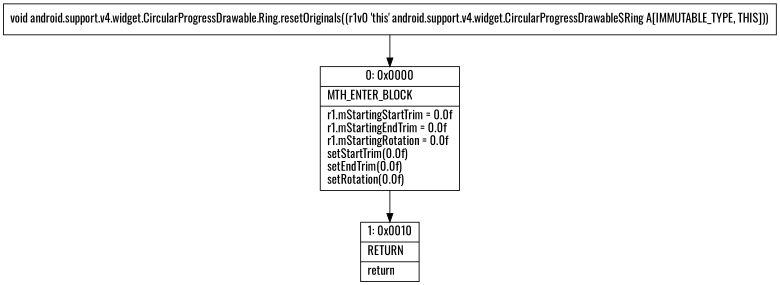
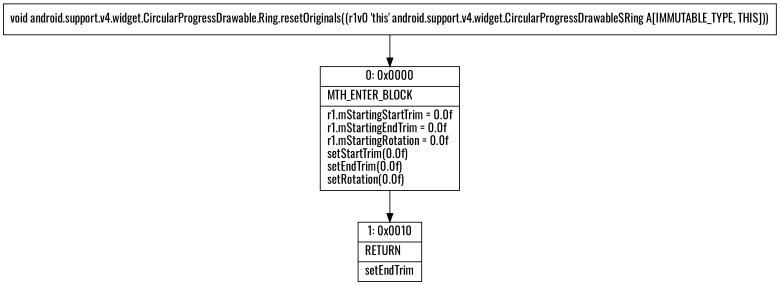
(381, 271) -> (390, 271)
